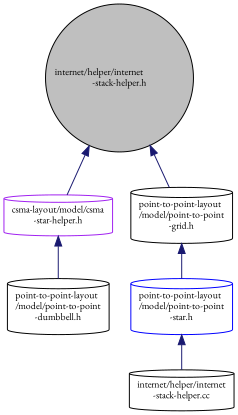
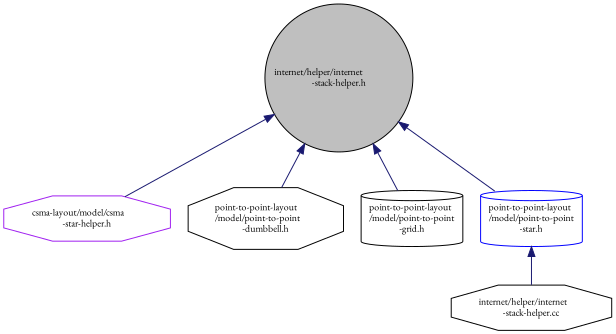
(58, 215) -> (87, 219)
(58, 262) -> (291, 170)
(182, 266) -> (451, 159)
(58, 307) -> (266, 219)
(182, 390) -> (531, 308)
